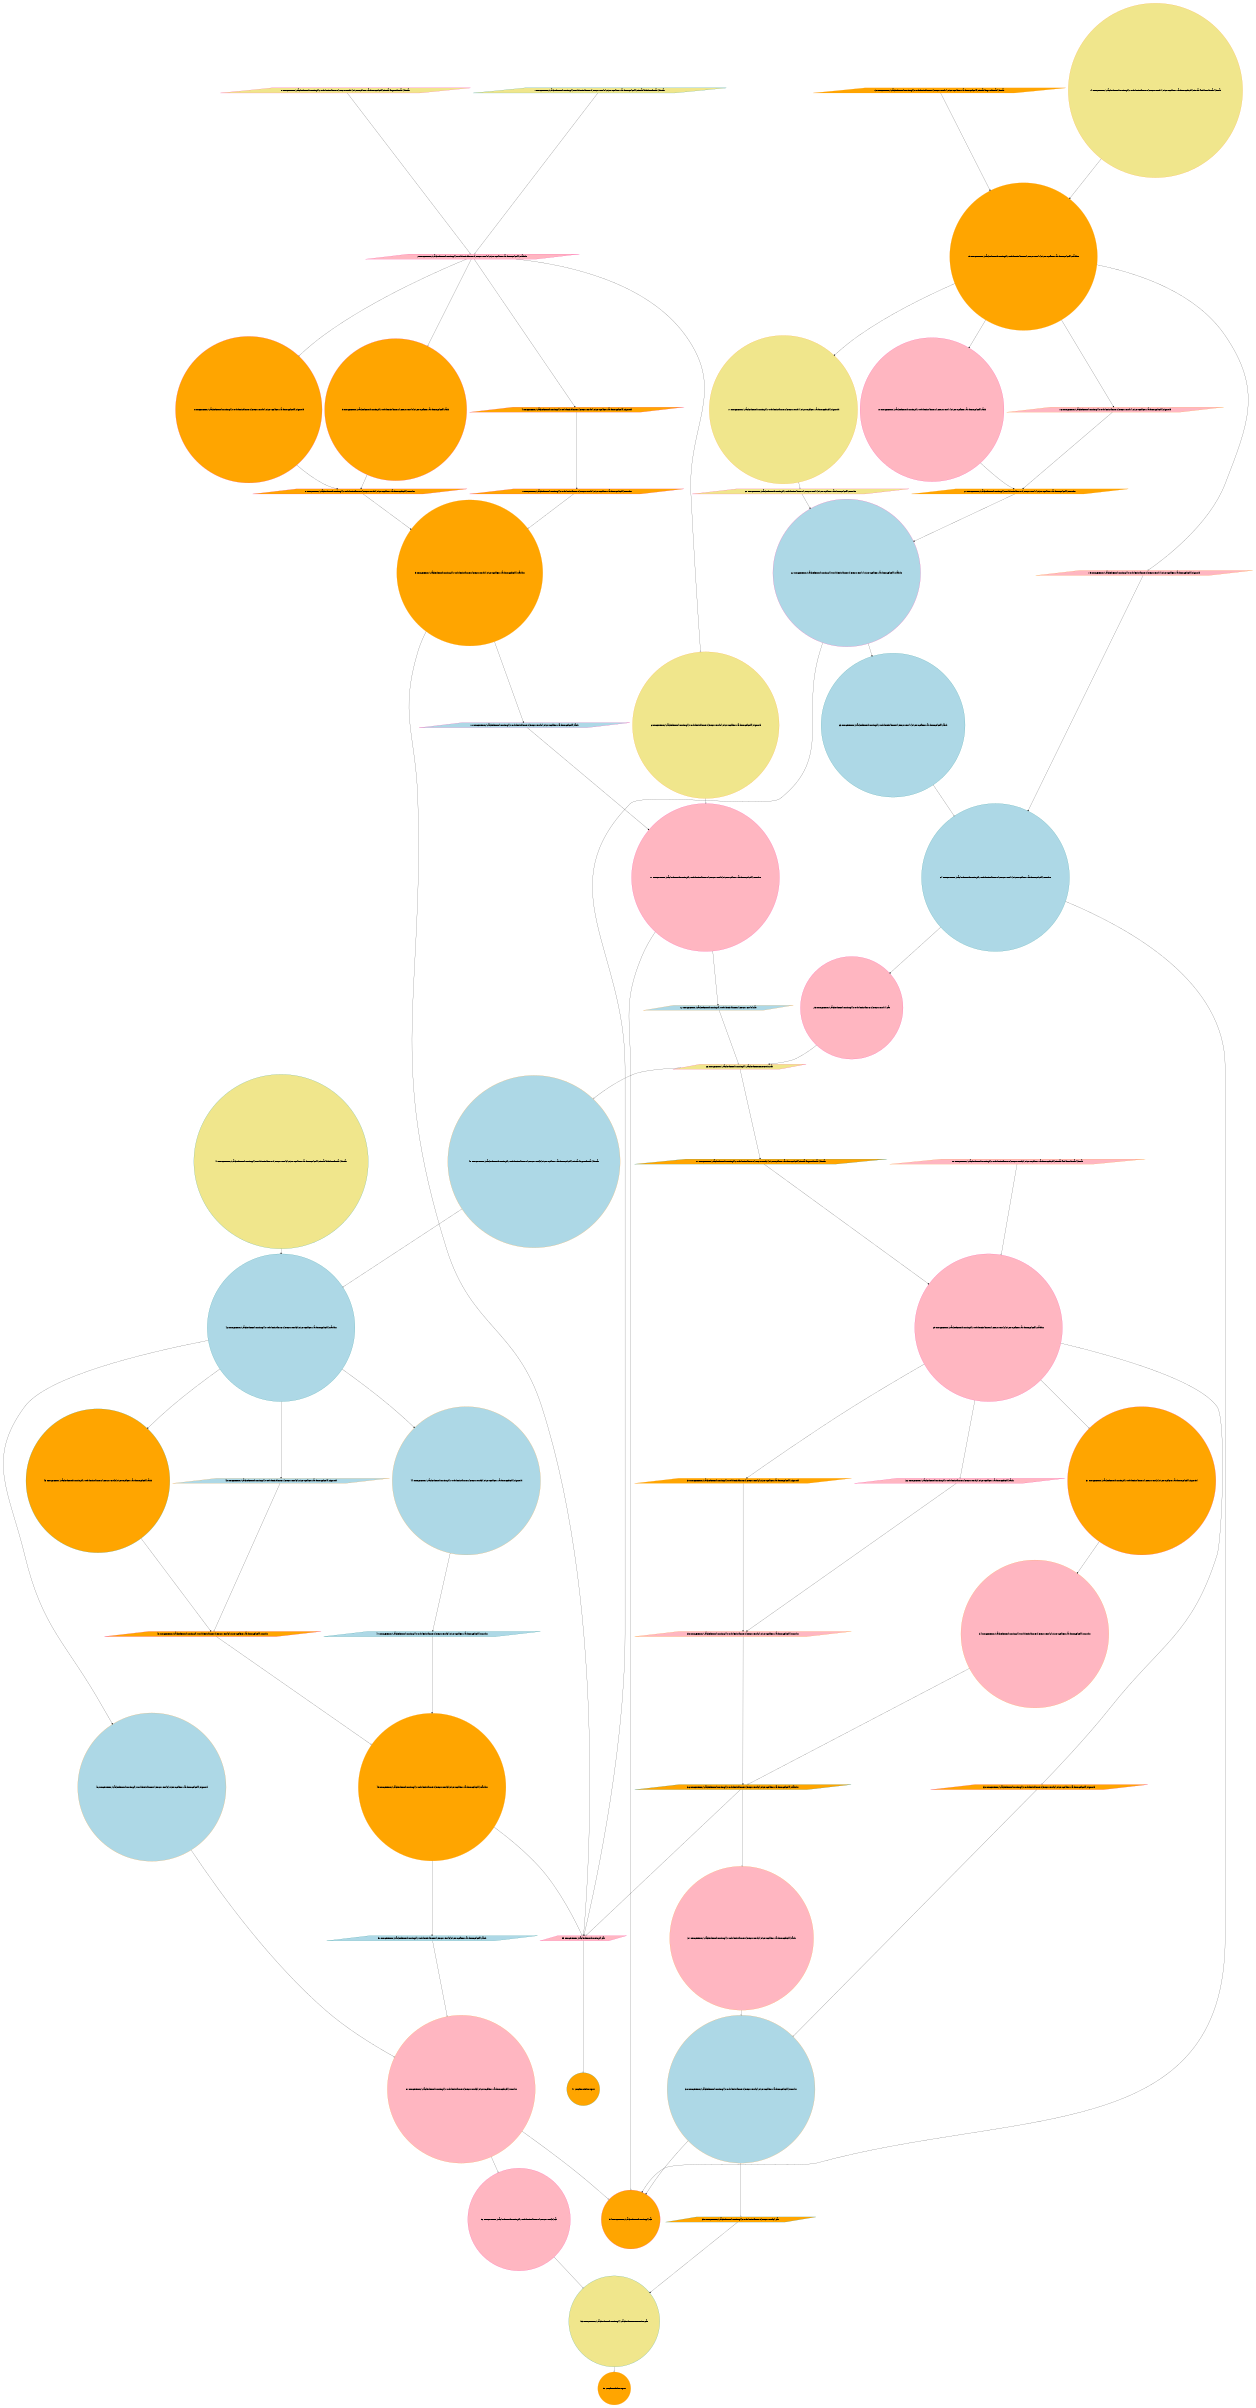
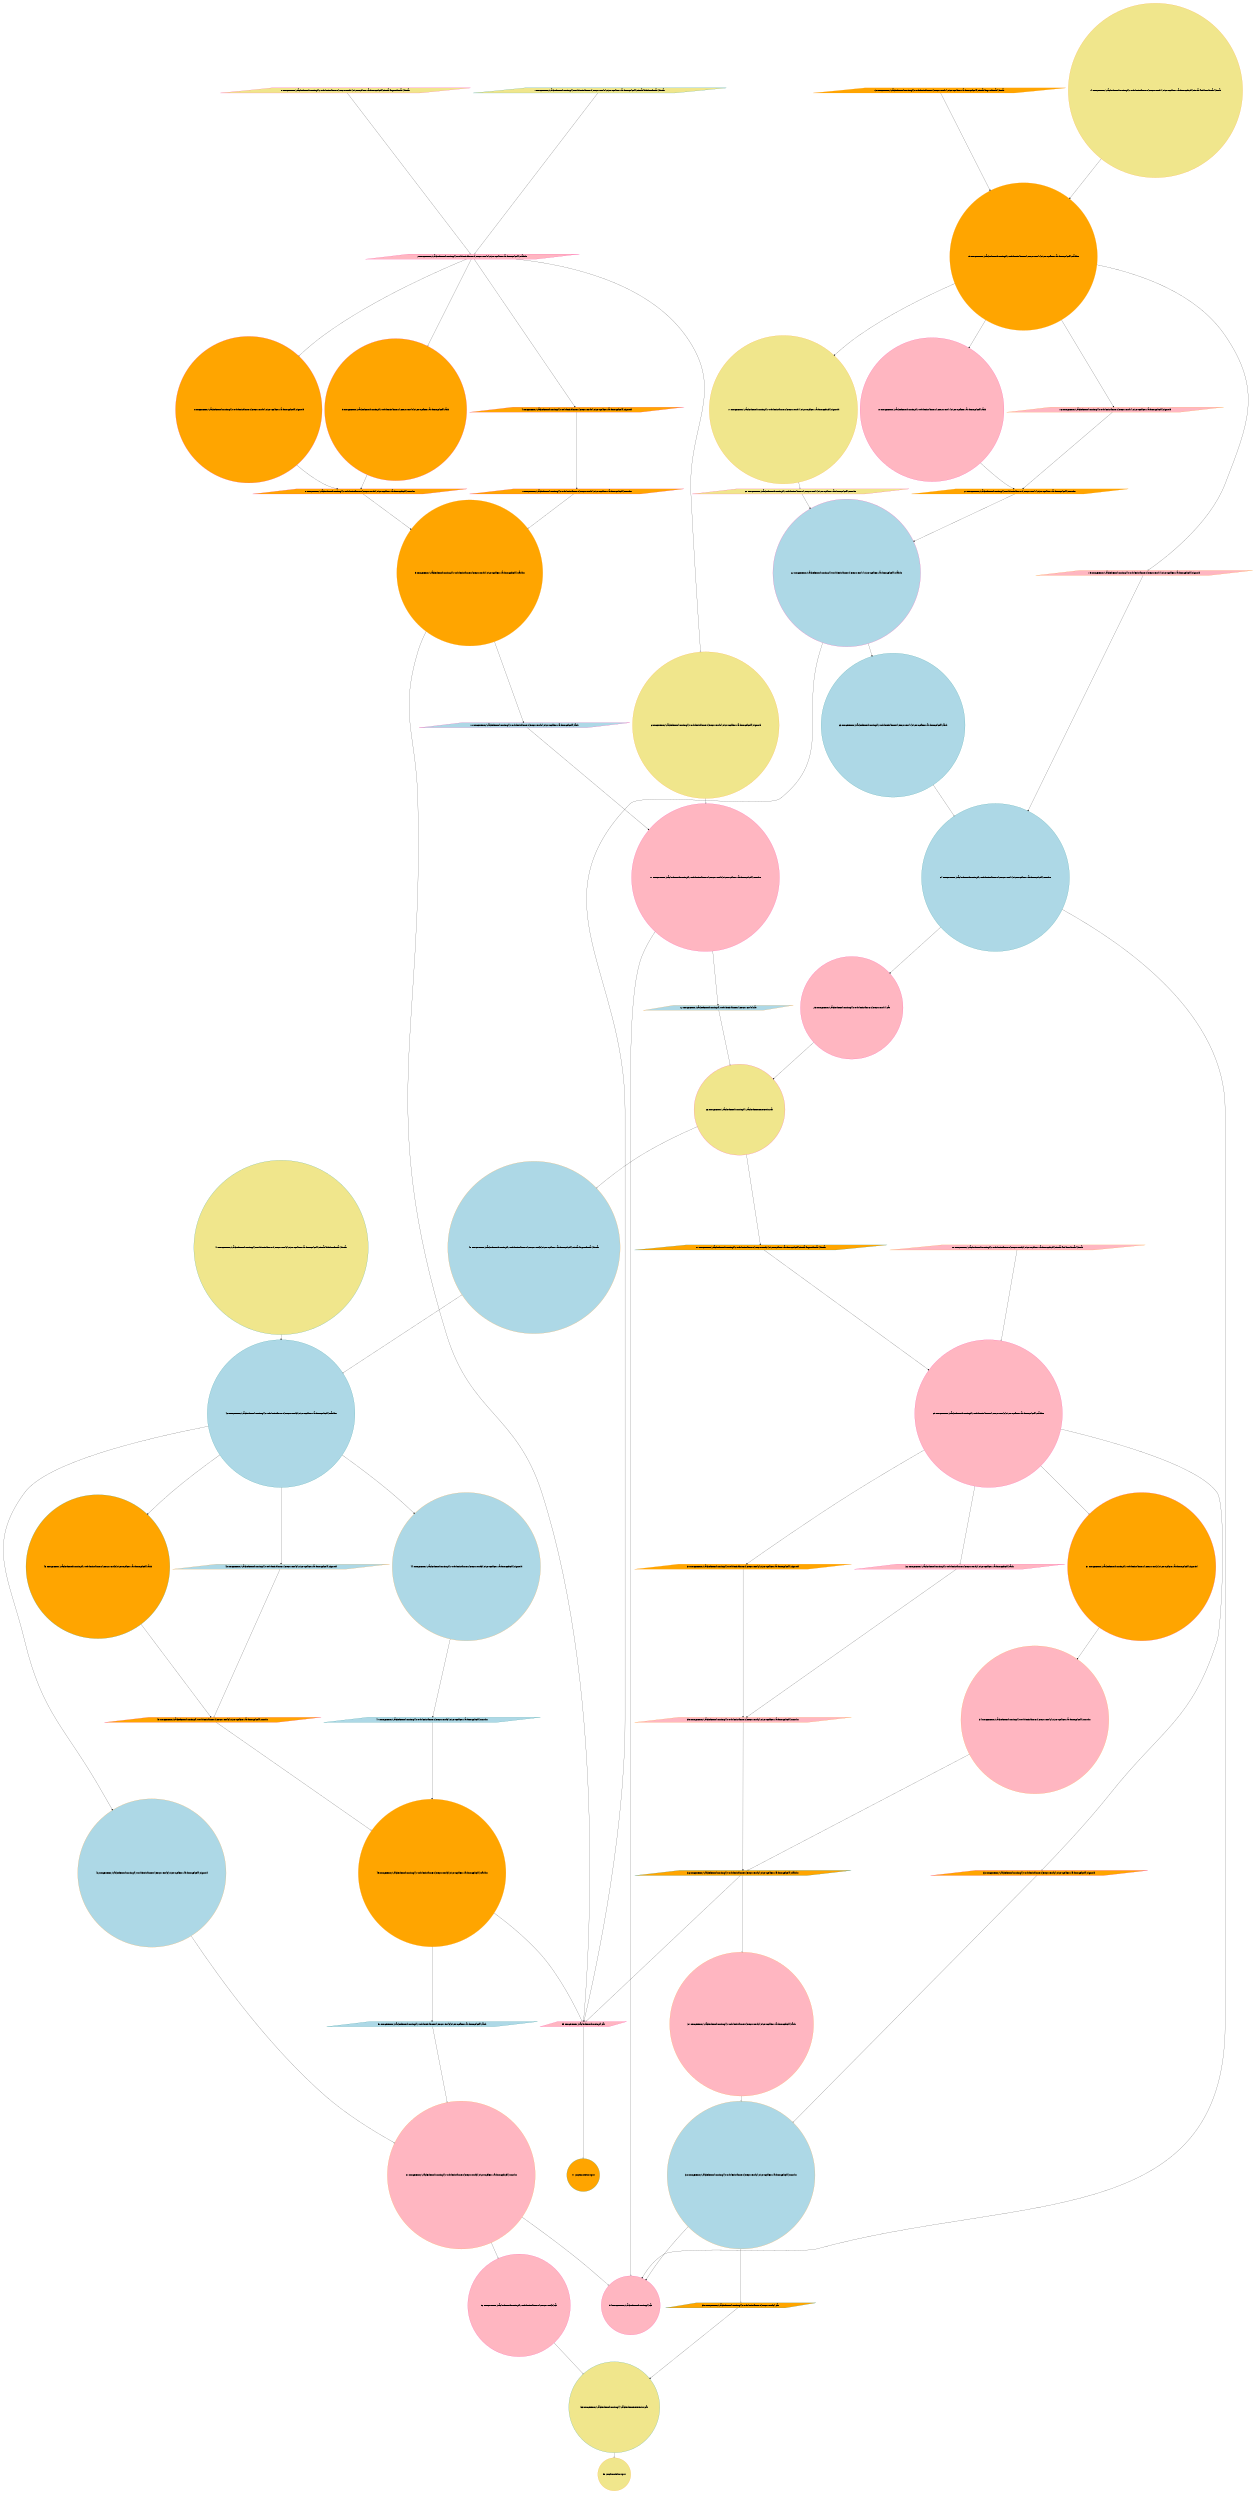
(740, 1067) -> (740, 1110)
(631, 2220) -> (631, 2305)
(614, 2388) -> (614, 2474)
